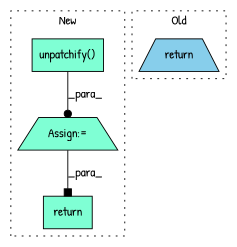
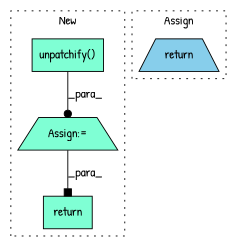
(179, 21) -> (179, 21)
